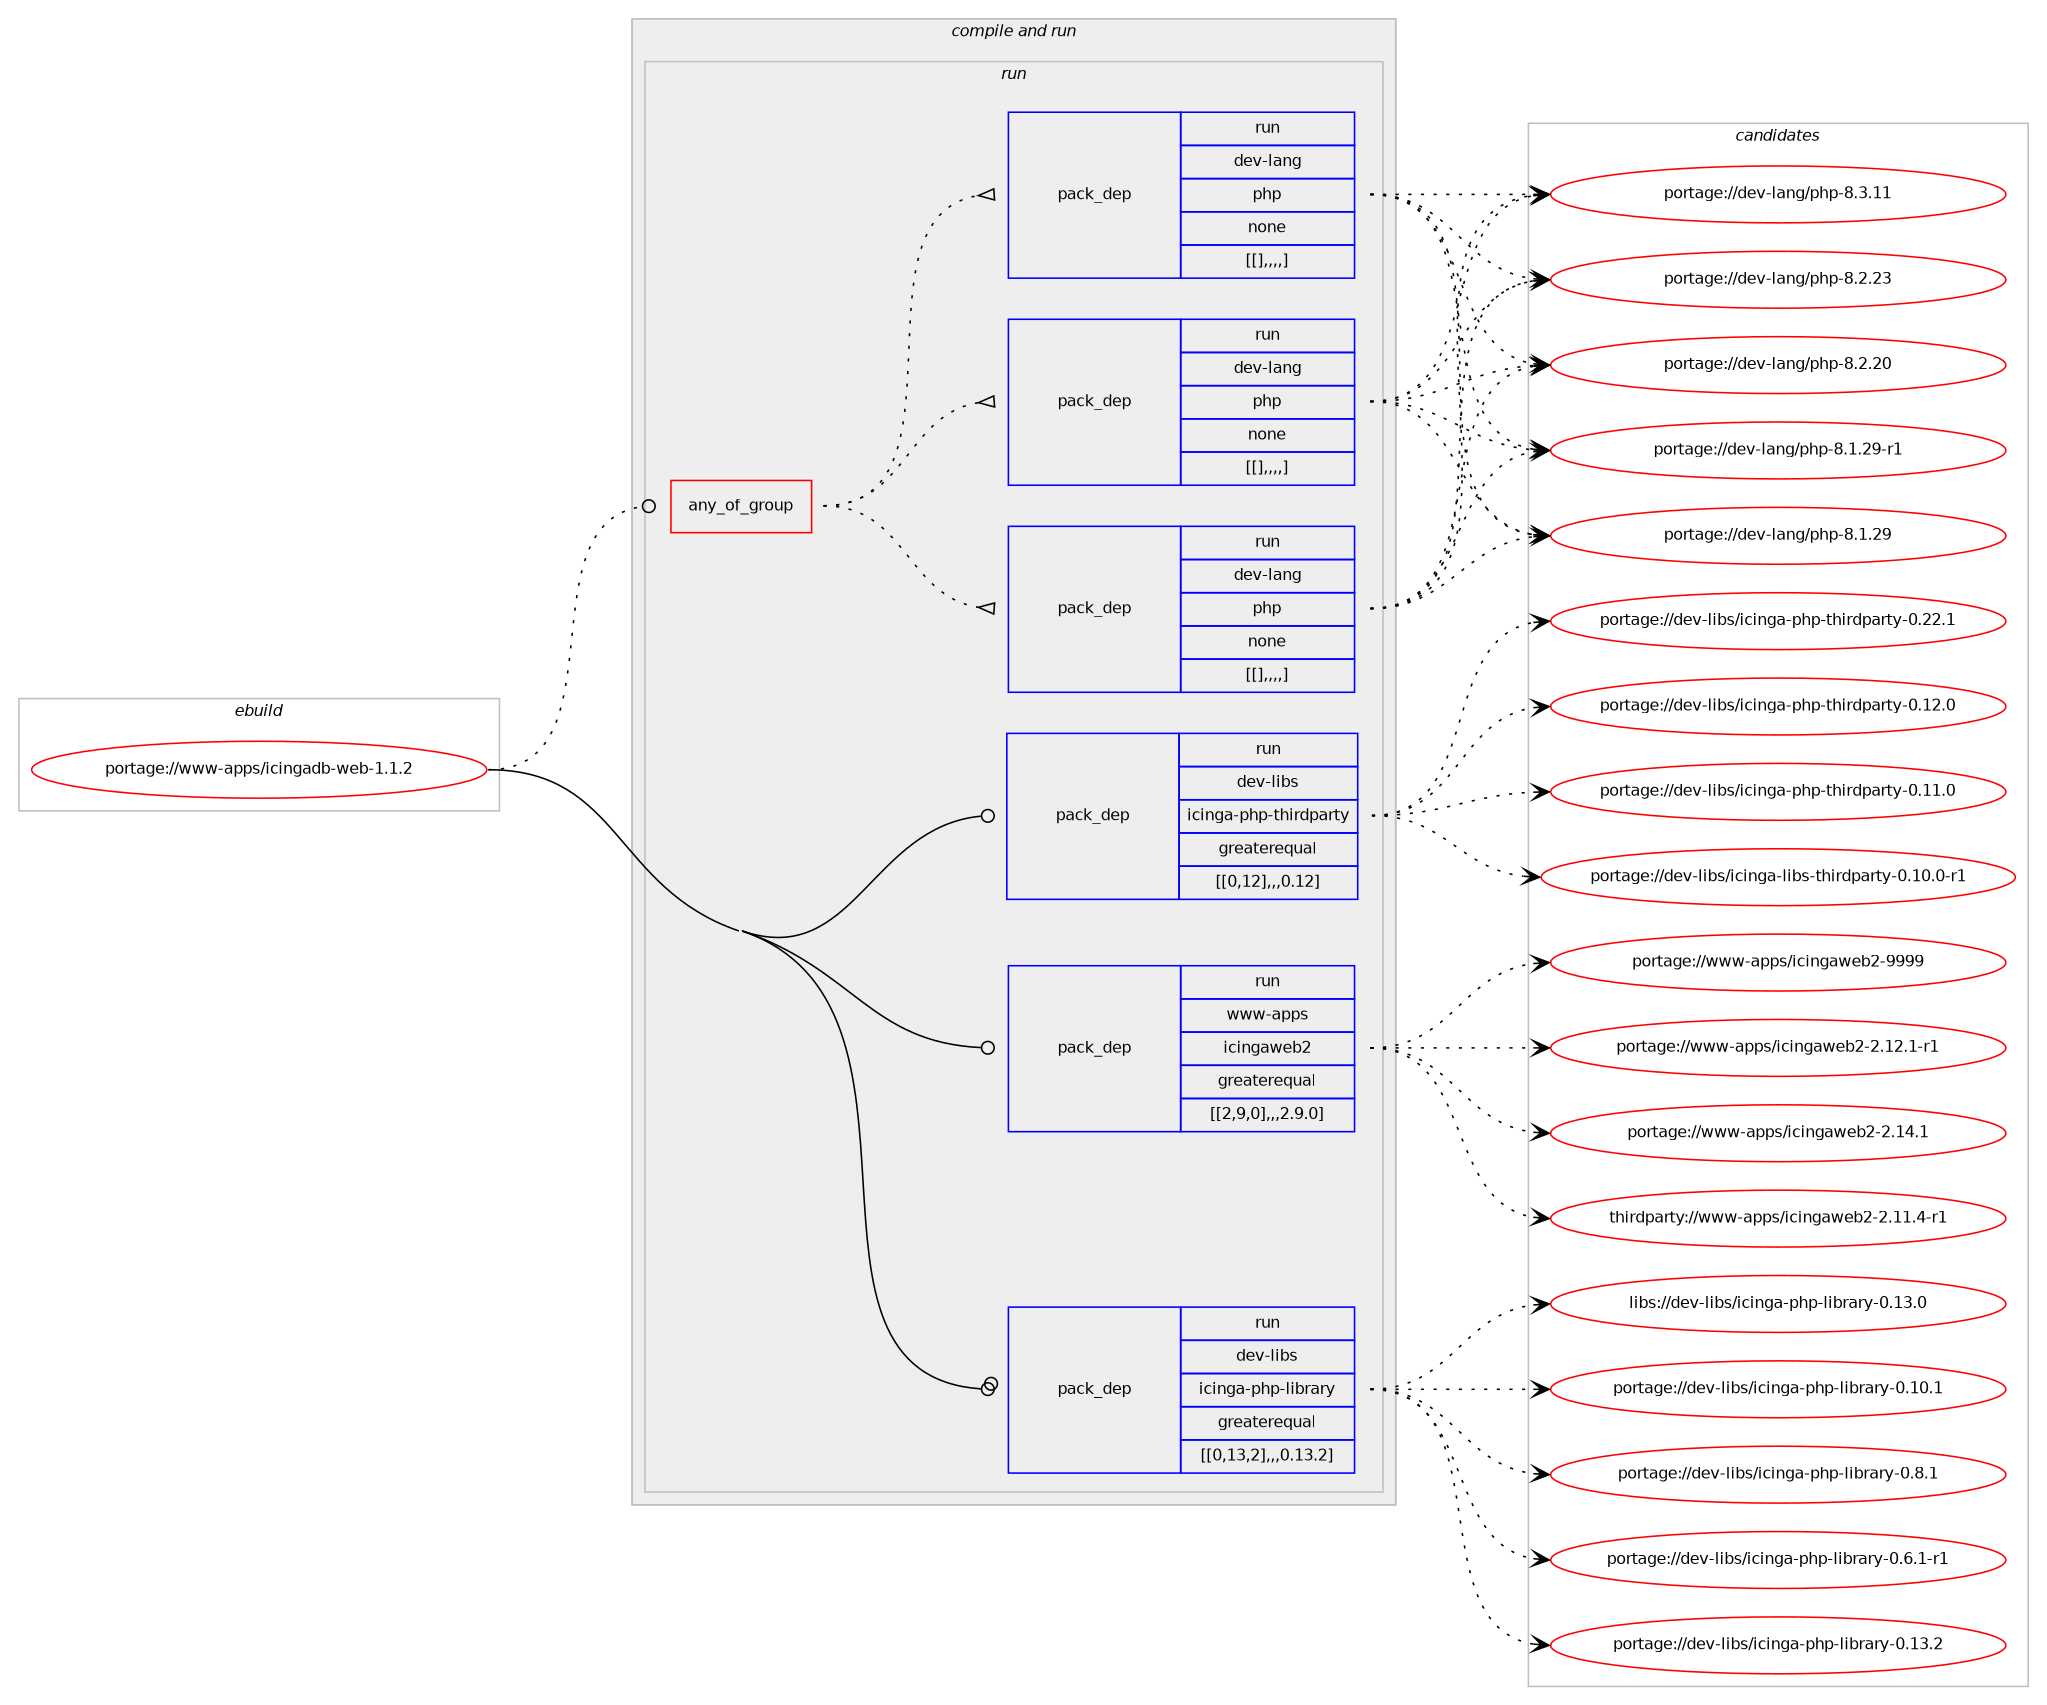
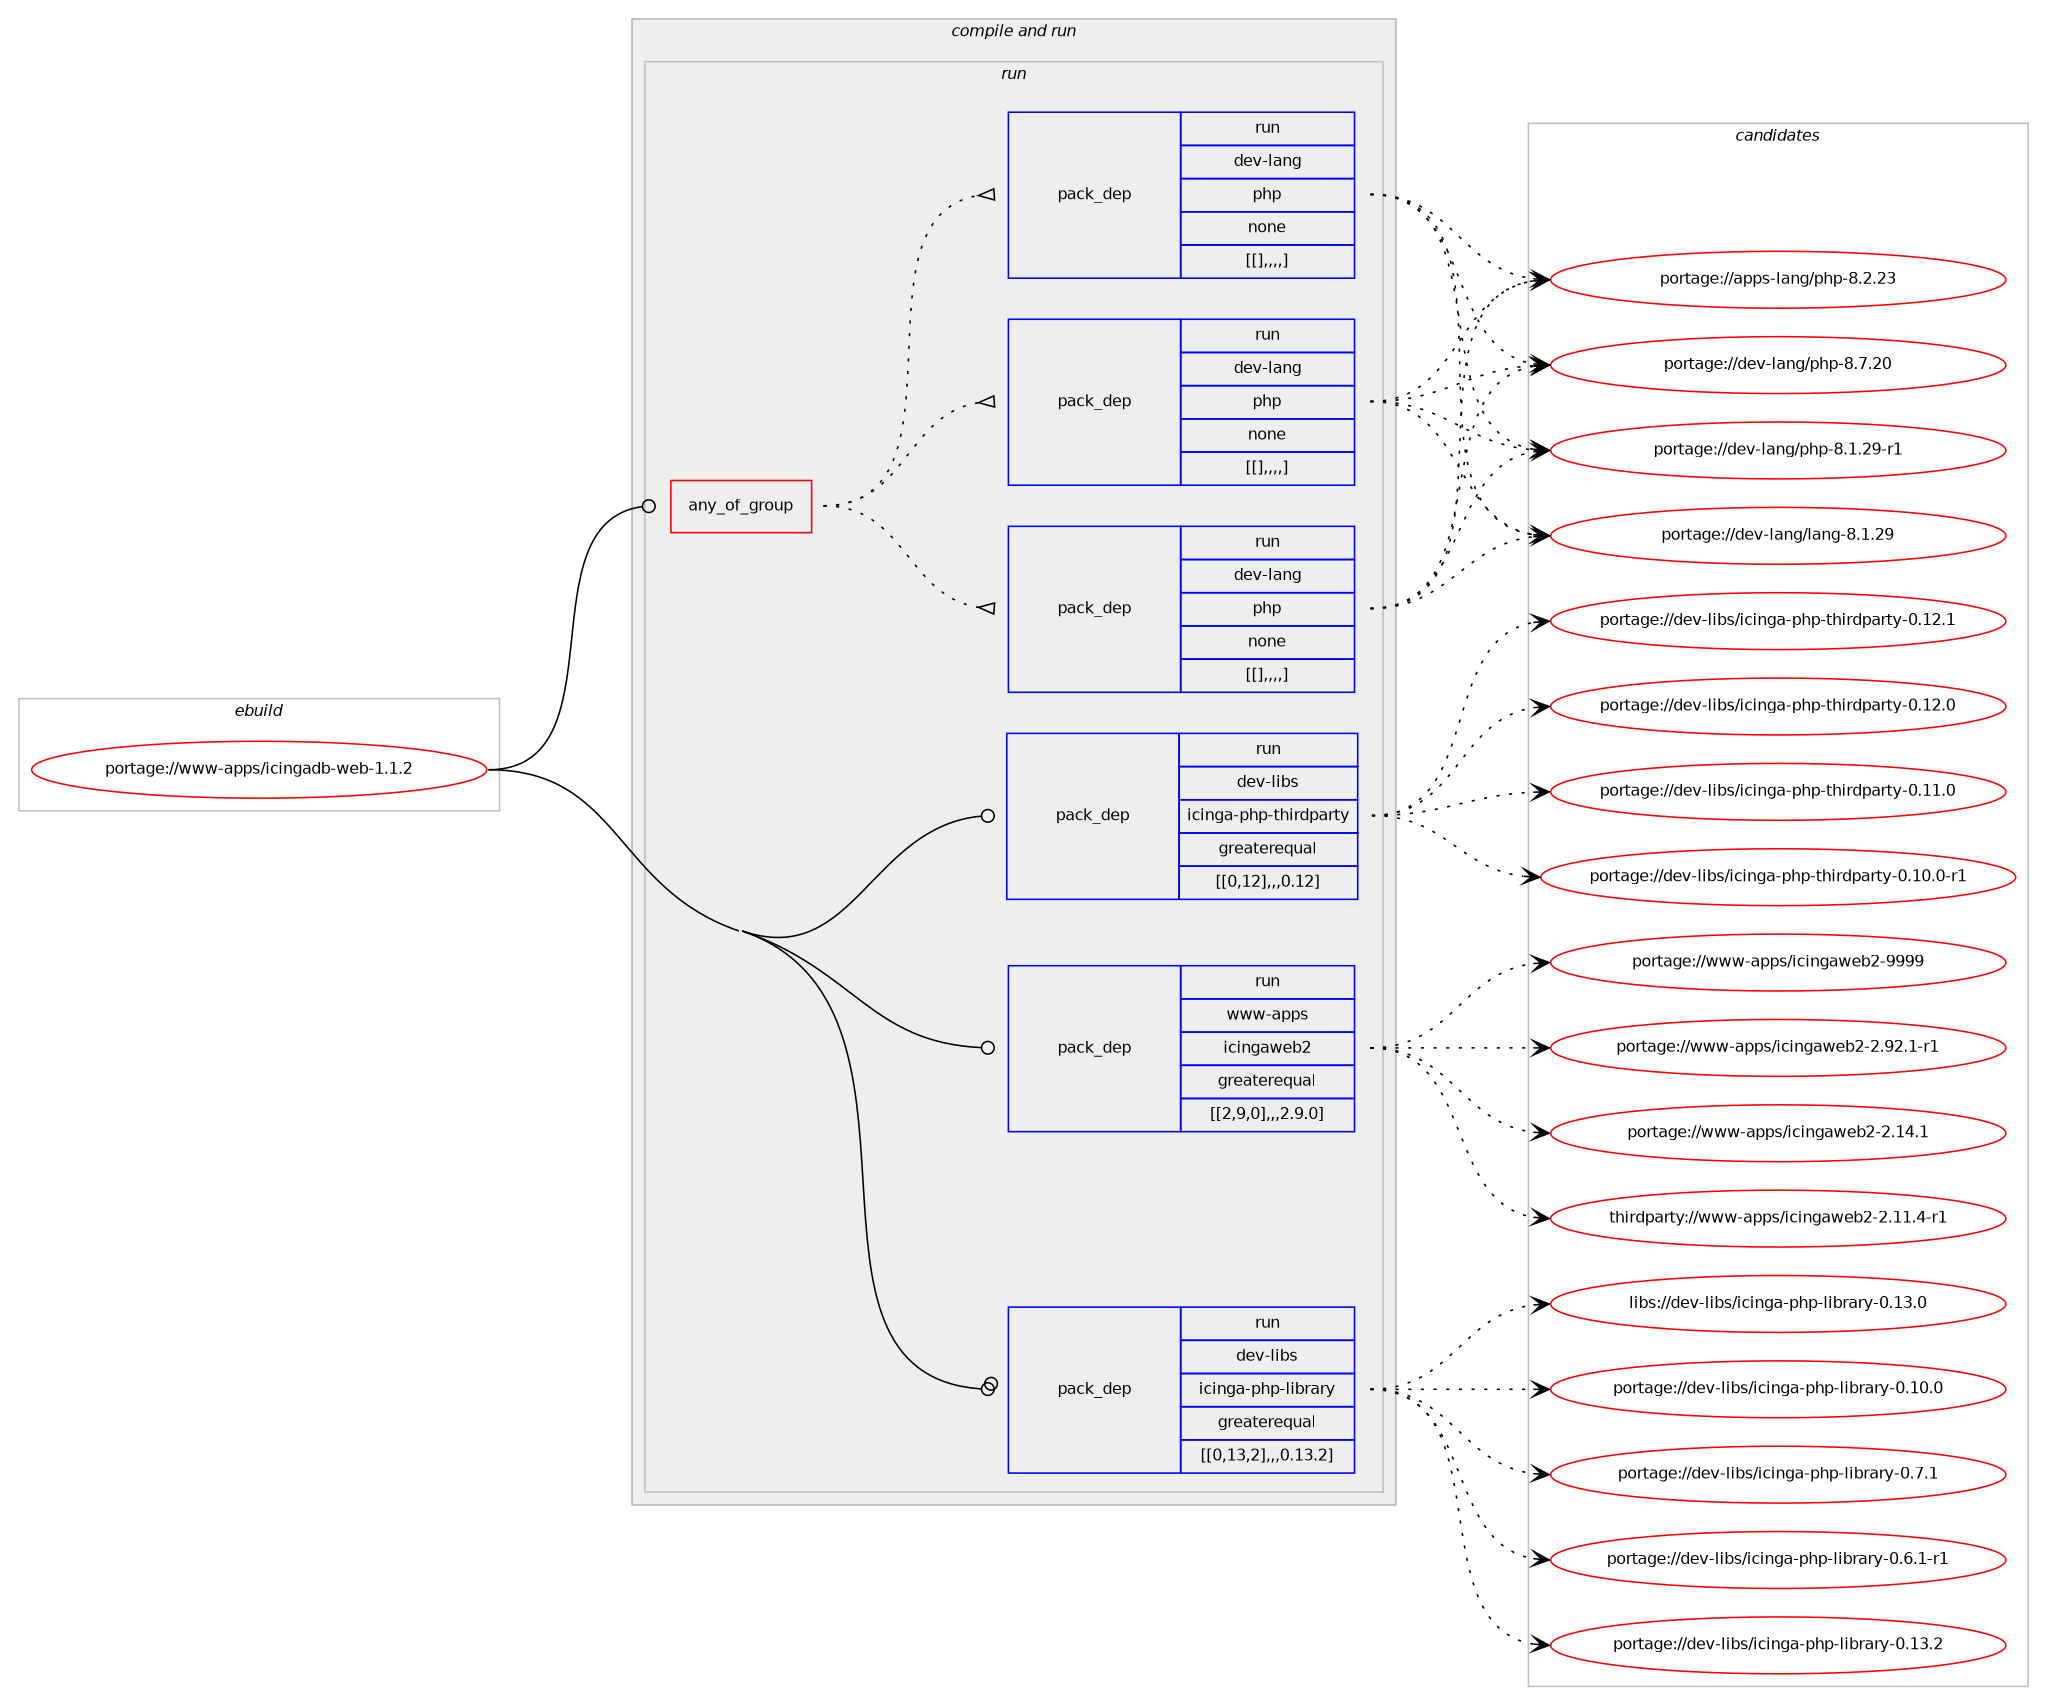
(1778, 194) -> none
(1778, 280) -> (1778, 280)
(1778, 365) -> (1778, 365)
(1778, 536) -> (1778, 536)
(1778, 621) -> (1778, 621)
(571, 644) -> (571, 644)
(1778, 877) -> (1778, 877)
(1778, 1048) -> (1778, 1048)
(1778, 1389) -> (1778, 1389)
(1778, 1475) -> (1778, 1475)
